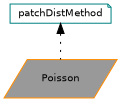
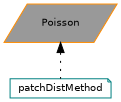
(61, 47) -> (61, 66)
